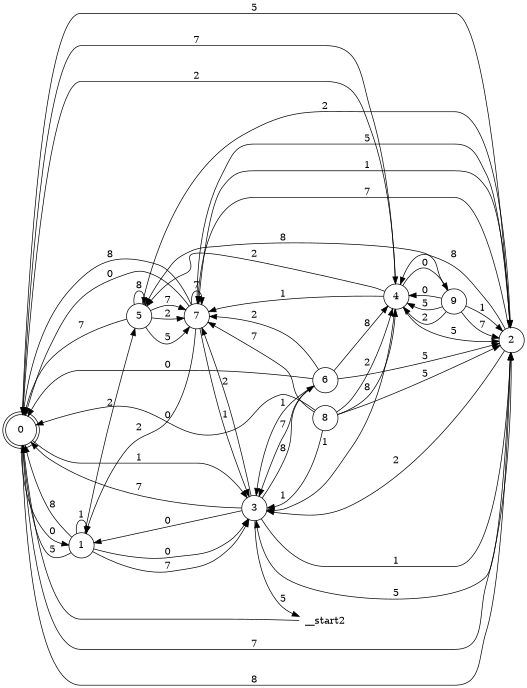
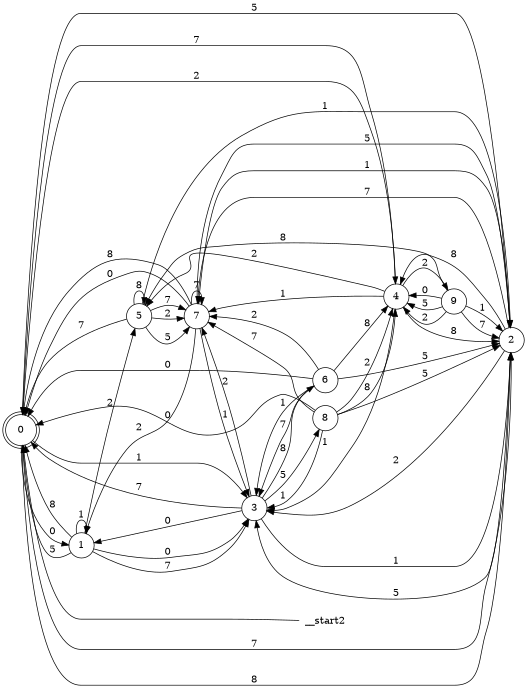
(325, 106) -> (325, 106)
(425, 263) -> (425, 263)
(454, 331) -> (454, 331)
(262, 573) -> (294, 471)
